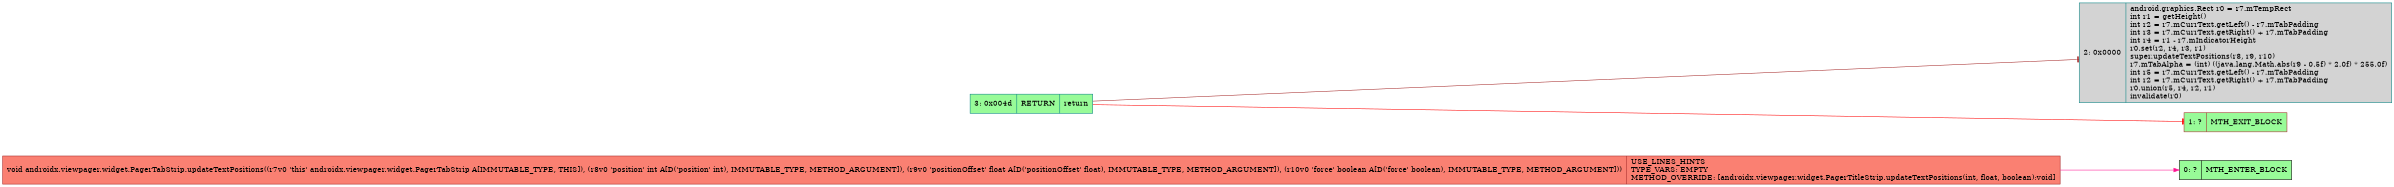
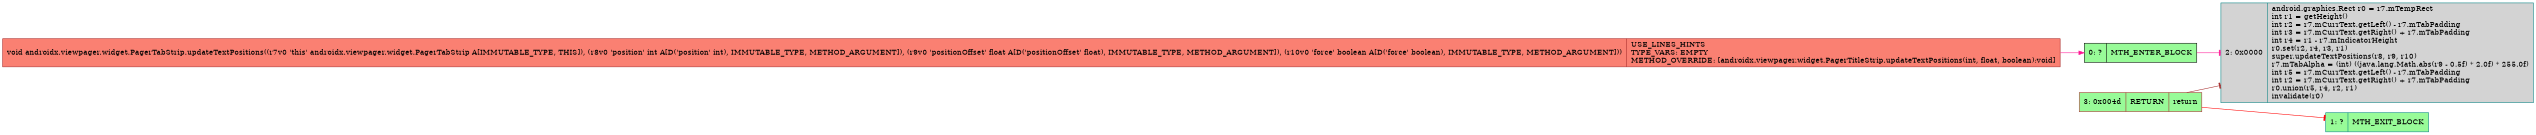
none -> (2207, 53)
(1031, 104) -> (2141, 102)
(2235, 122) -> (2377, 122)
